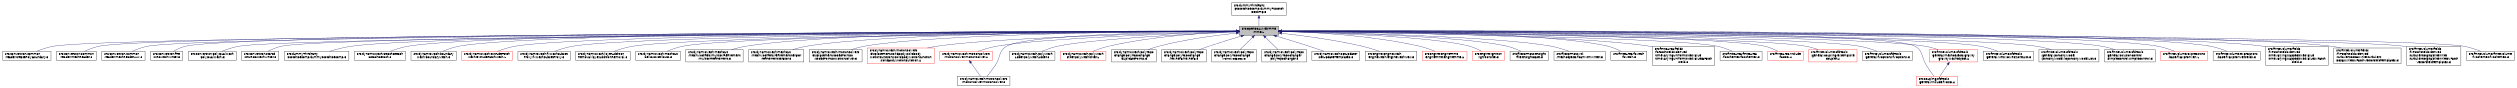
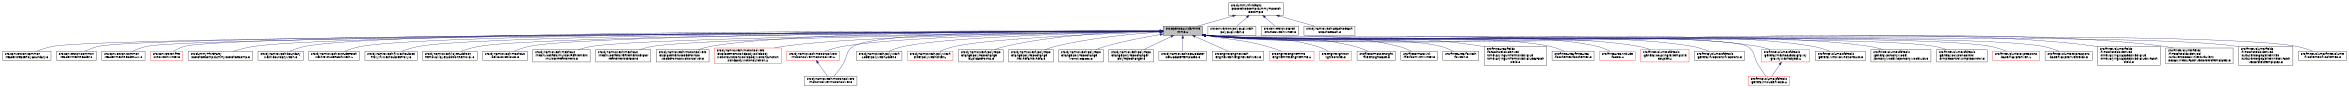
(813, 33) -> (1297, 21)
(729, 35) -> (1242, 22)
(751, 35) -> (1270, 22)
(167, 56) -> (167, 56)
(487, 56) -> (334, 56)
(1580, 56) -> (1419, 56)
(1937, 81) -> (1769, 81)
